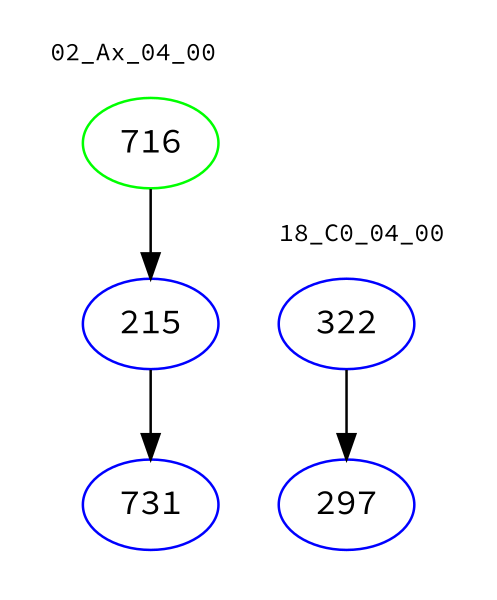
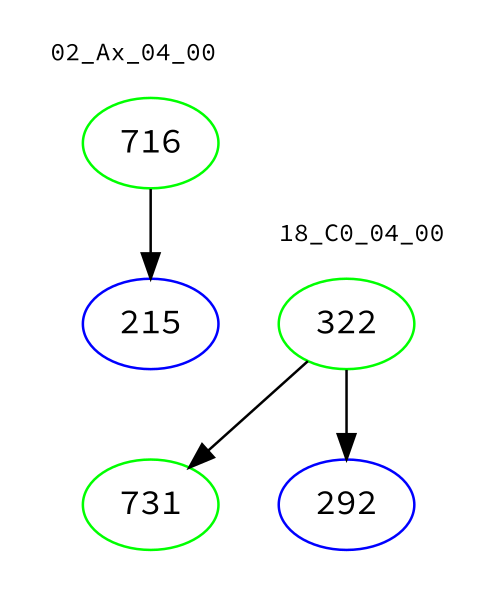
(347, 324) -> (347, 324)
(151, 402) -> (275, 390)
(151, 505) -> (151, 505)
(347, 505) -> (347, 505)
